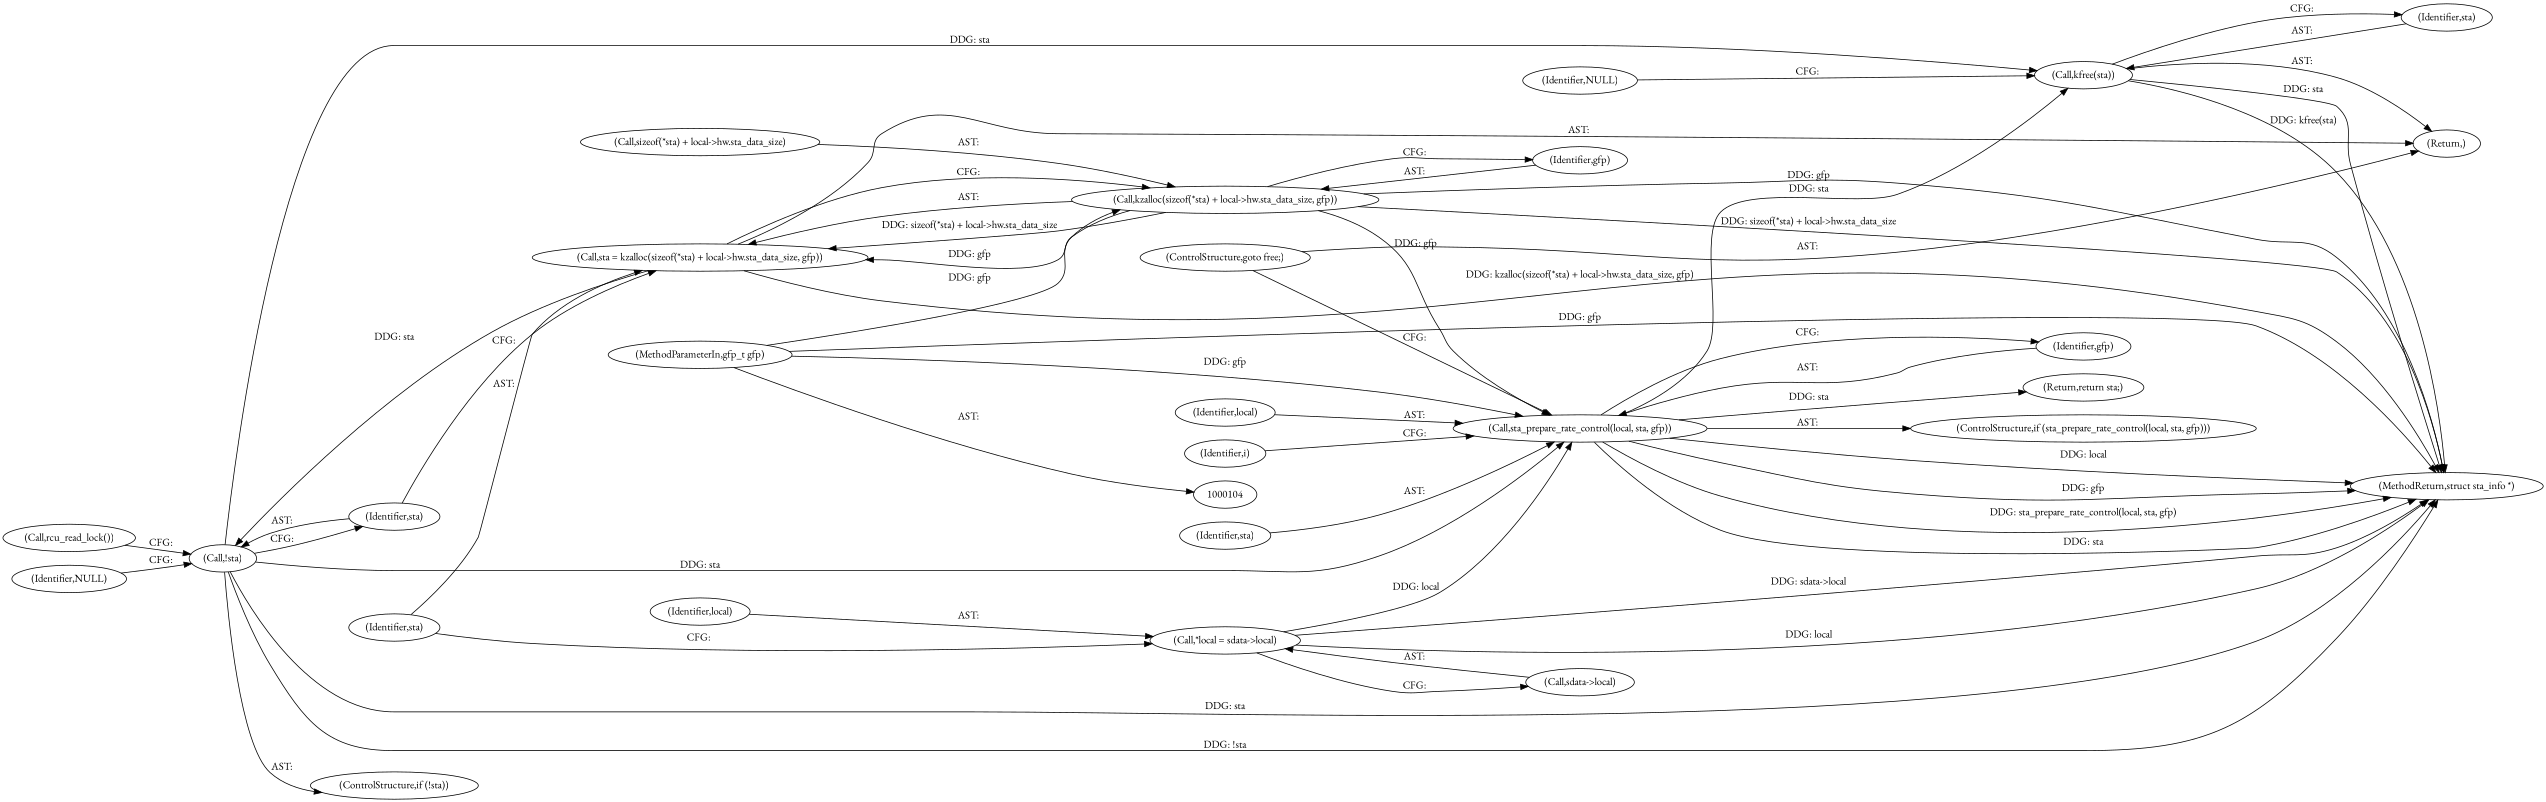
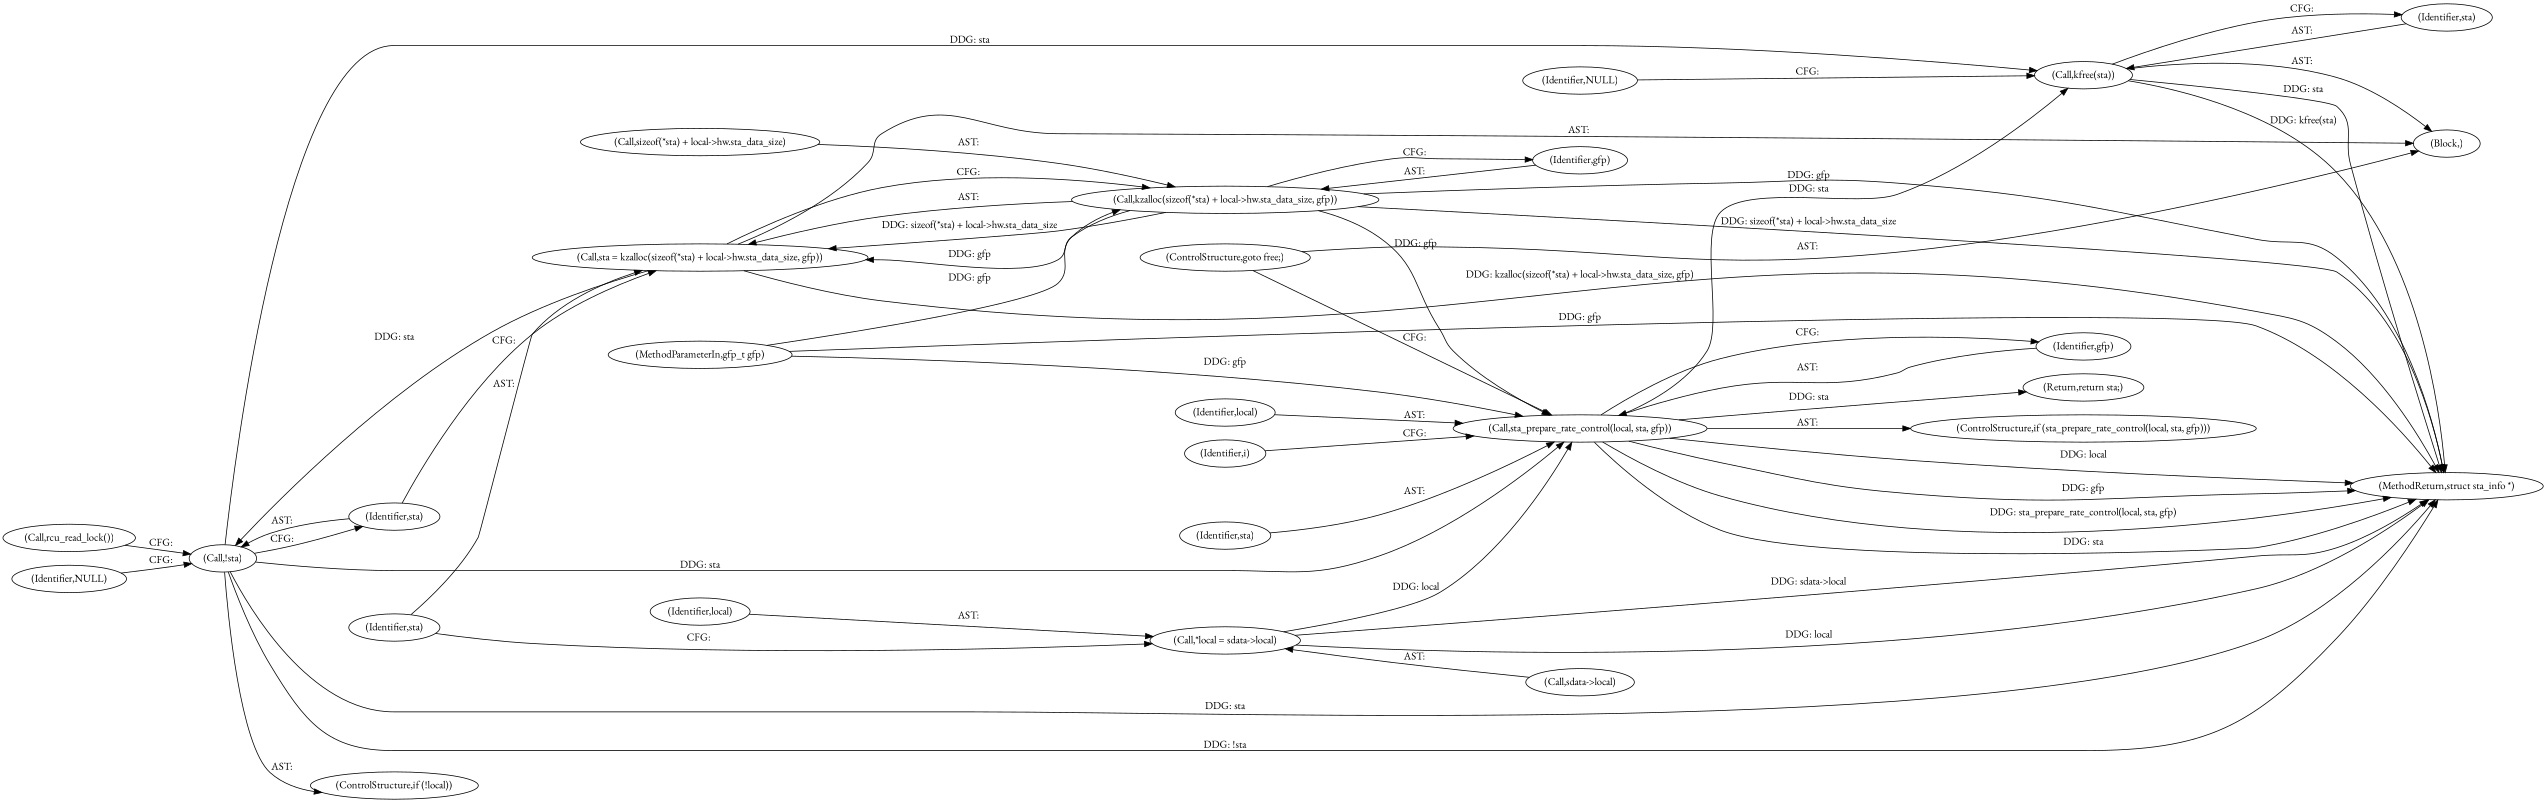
(2447, 144) -> (2447, 144)
(1225, 495) -> none
(1386, 690) -> none
(394, 786) -> (394, 786)
